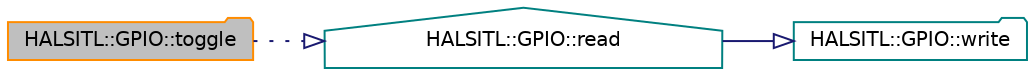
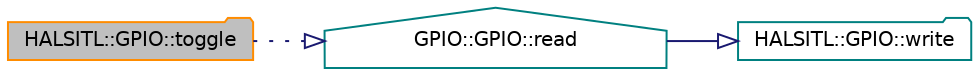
(523, 41) -> (496, 41)
